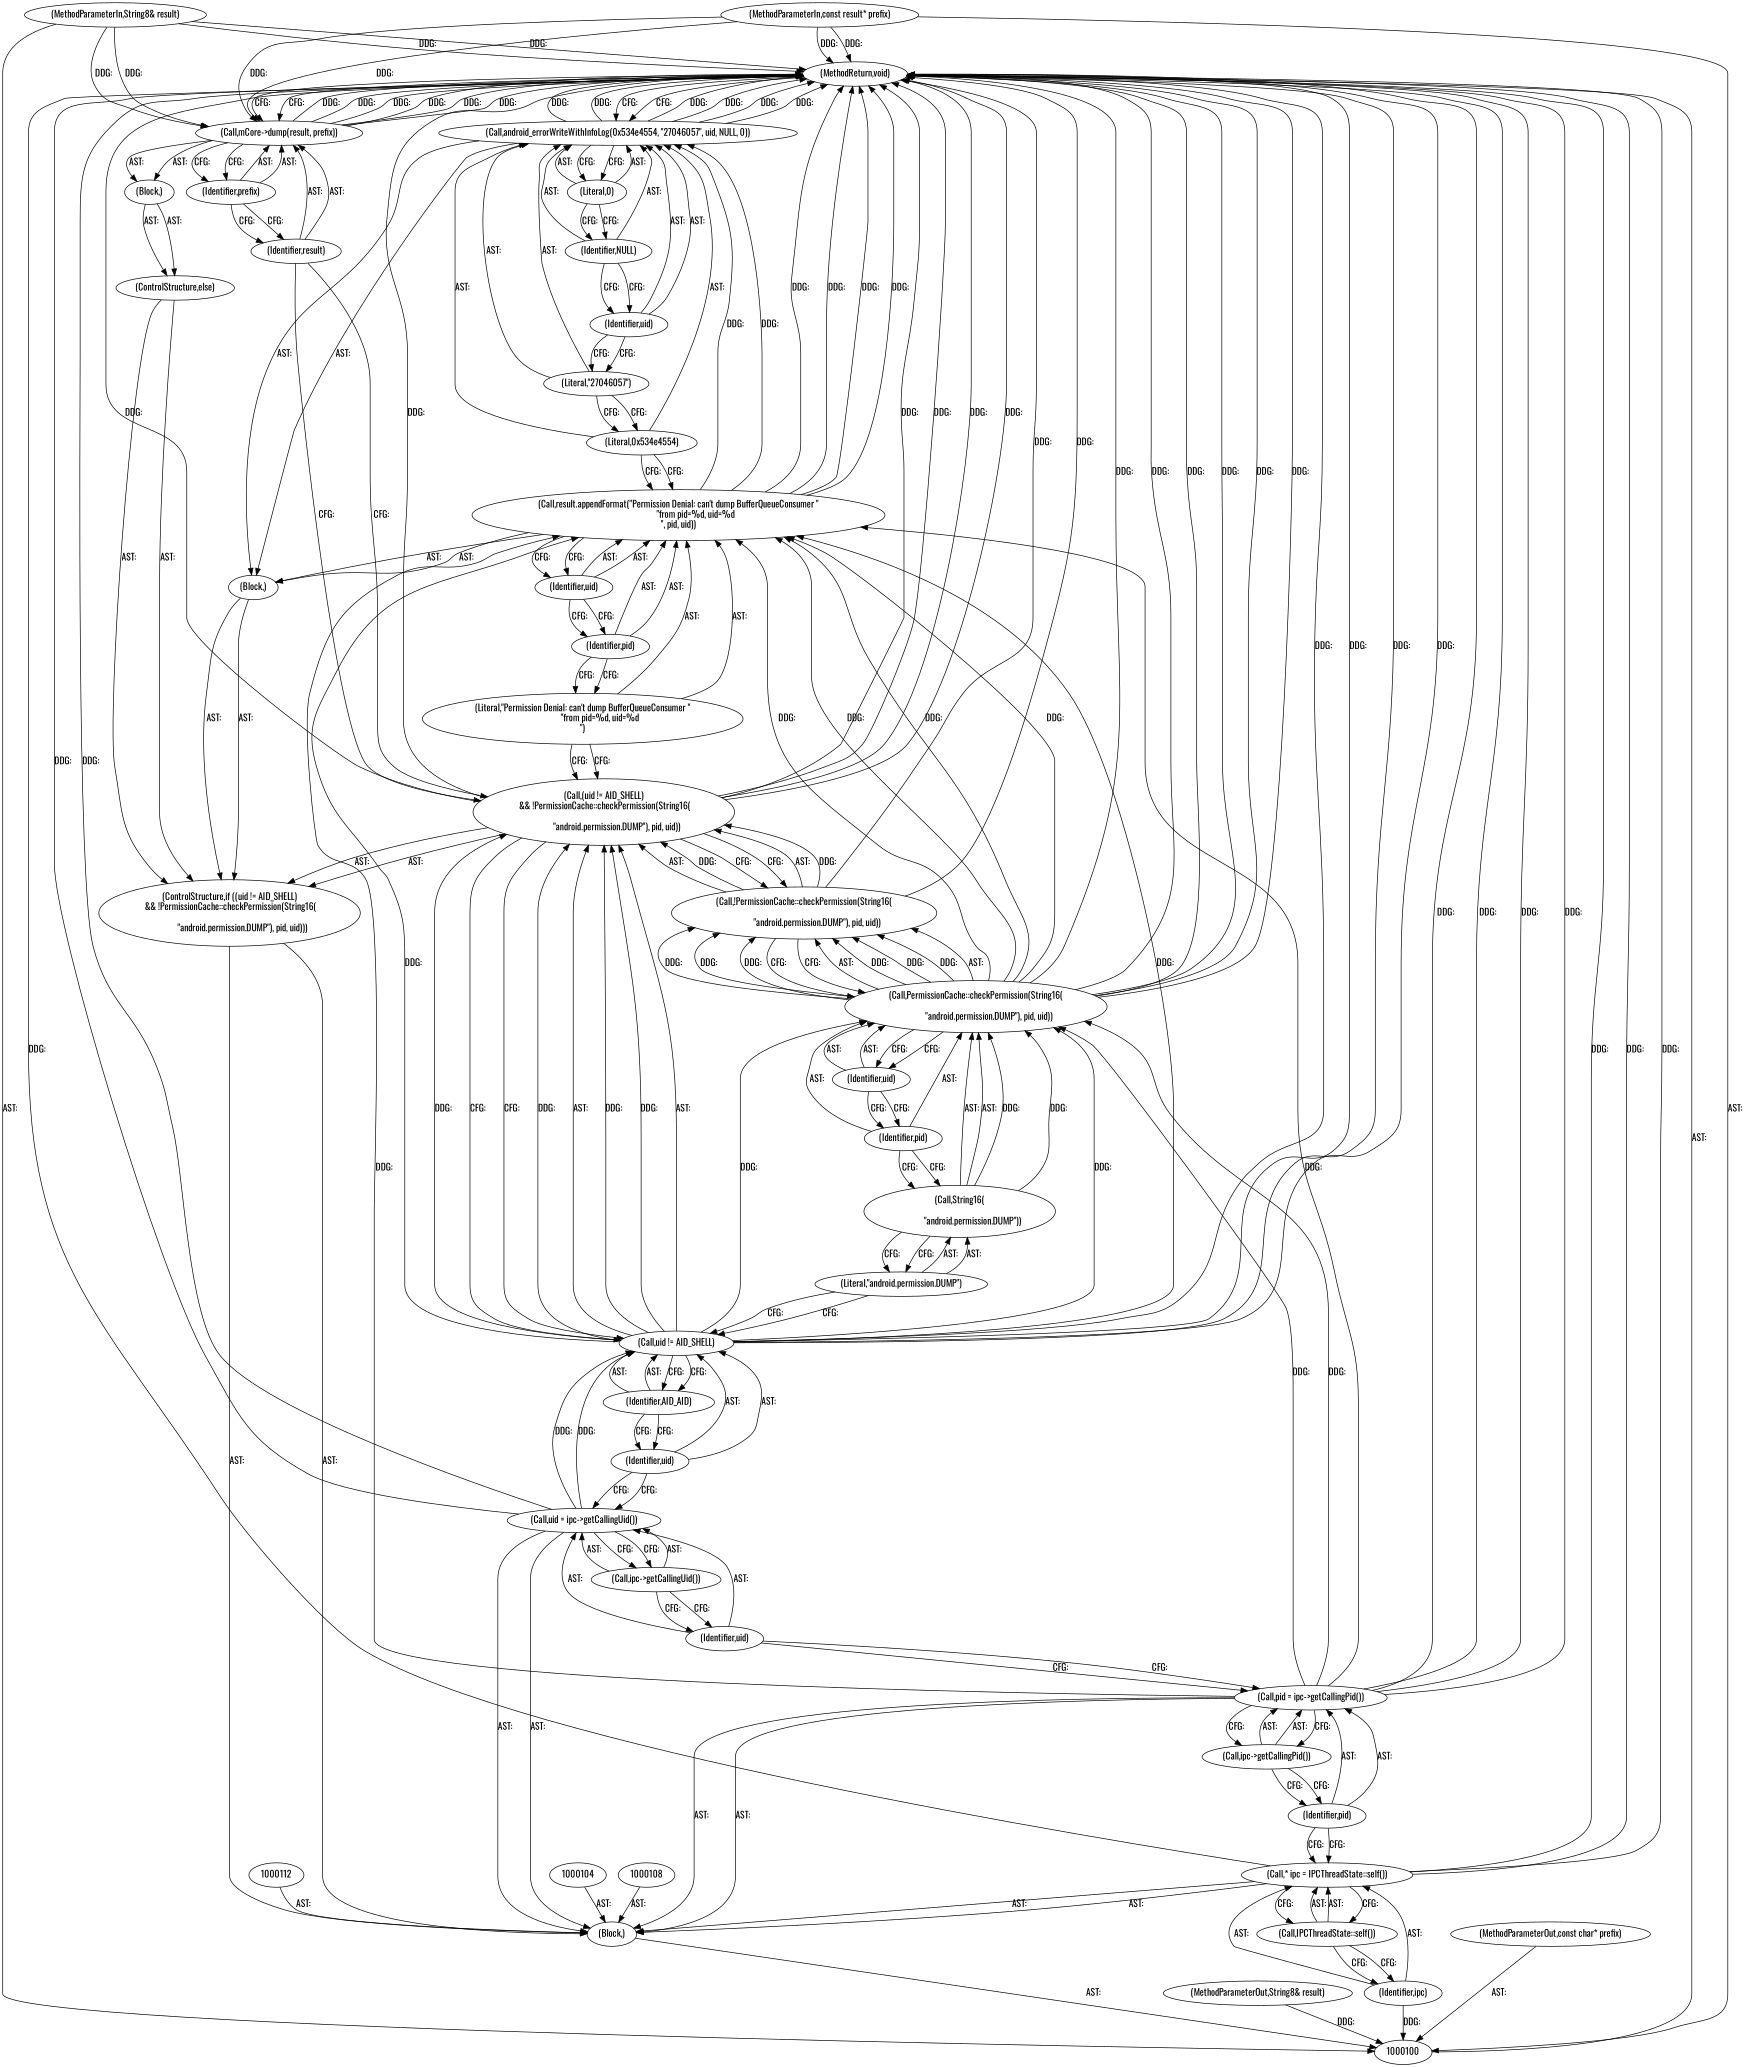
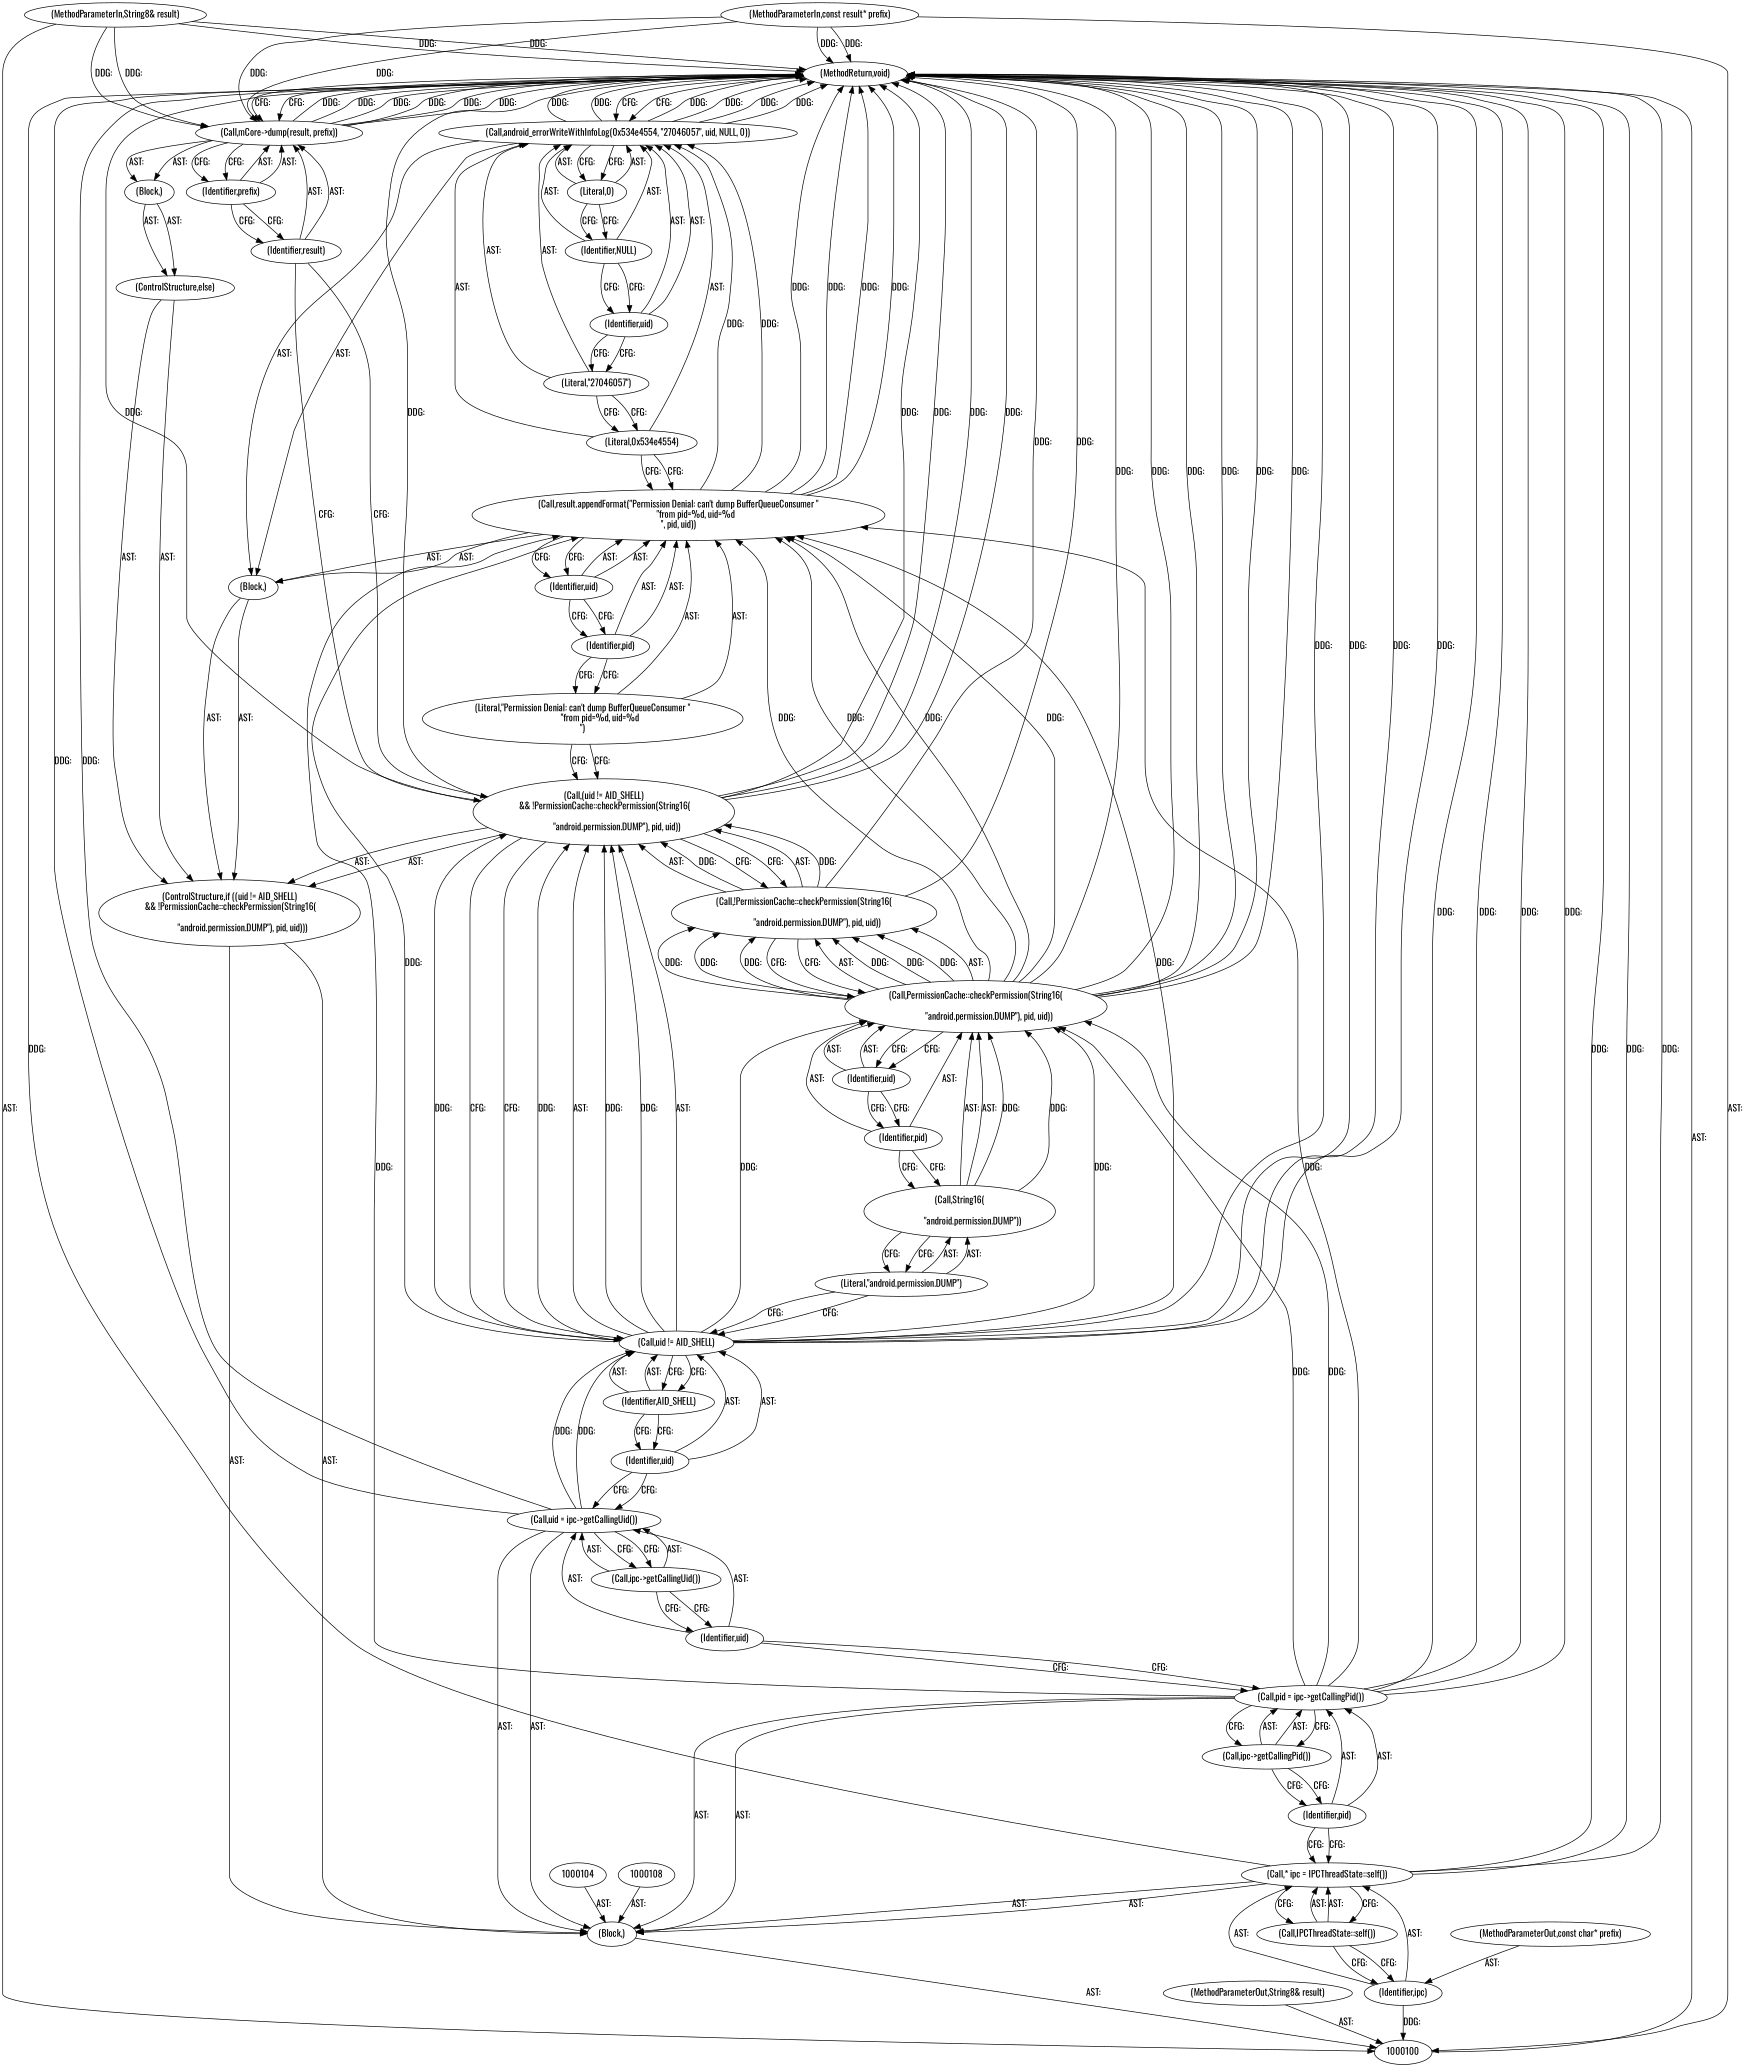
(659, 1402) -> (659, 1402)
(276, 1875) -> none
(1479, 1992) -> (1475, 1962)
(1347, 2023) -> (1347, 2023)
